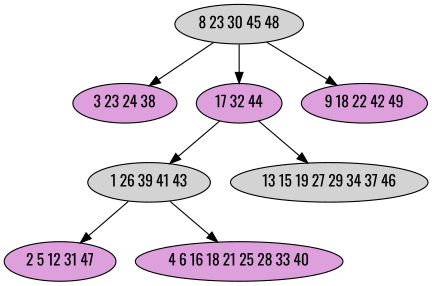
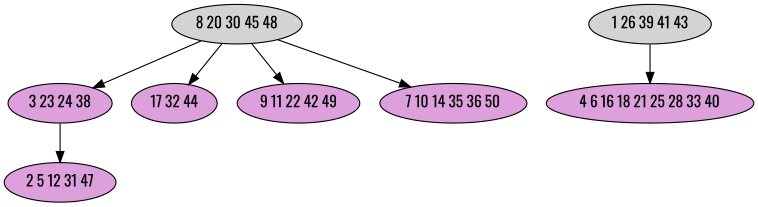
(239, 24) -> (237, 24)
(364, 103) -> (298, 103)
none -> (453, 103)
(199, 139) -> none
(329, 182) -> none
(109, 218) -> (60, 137)
